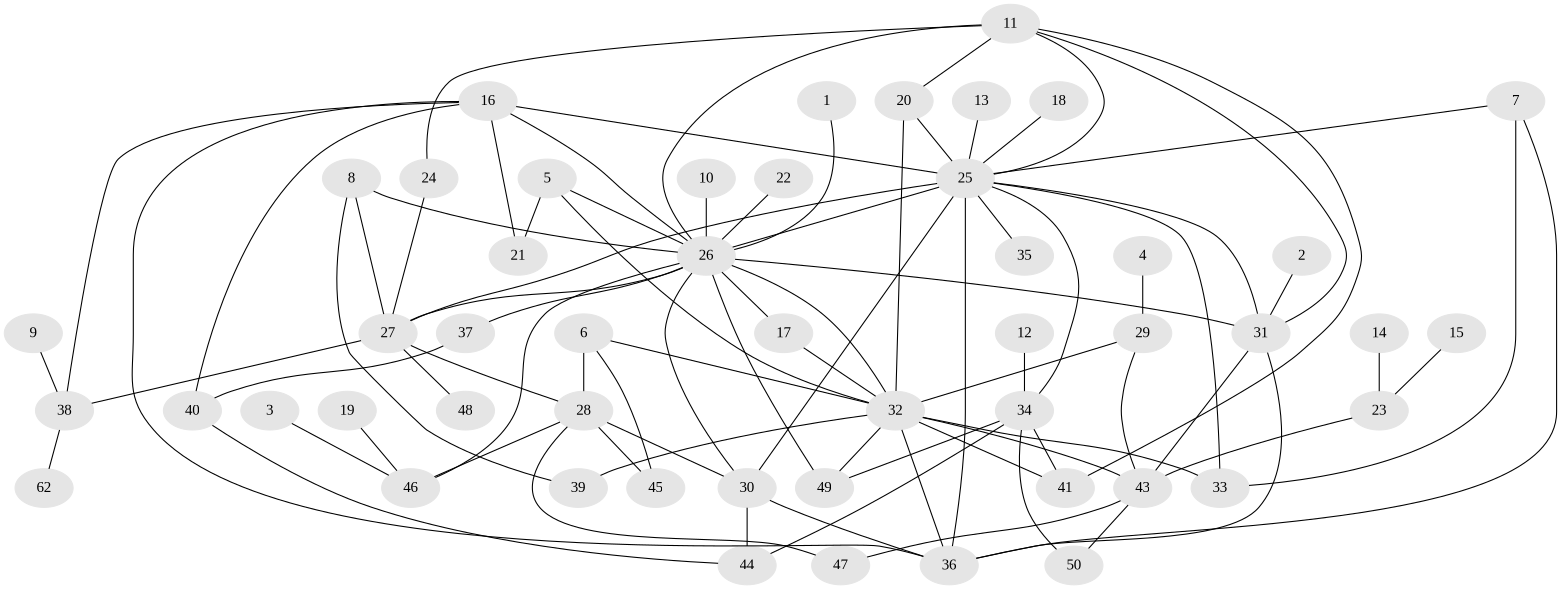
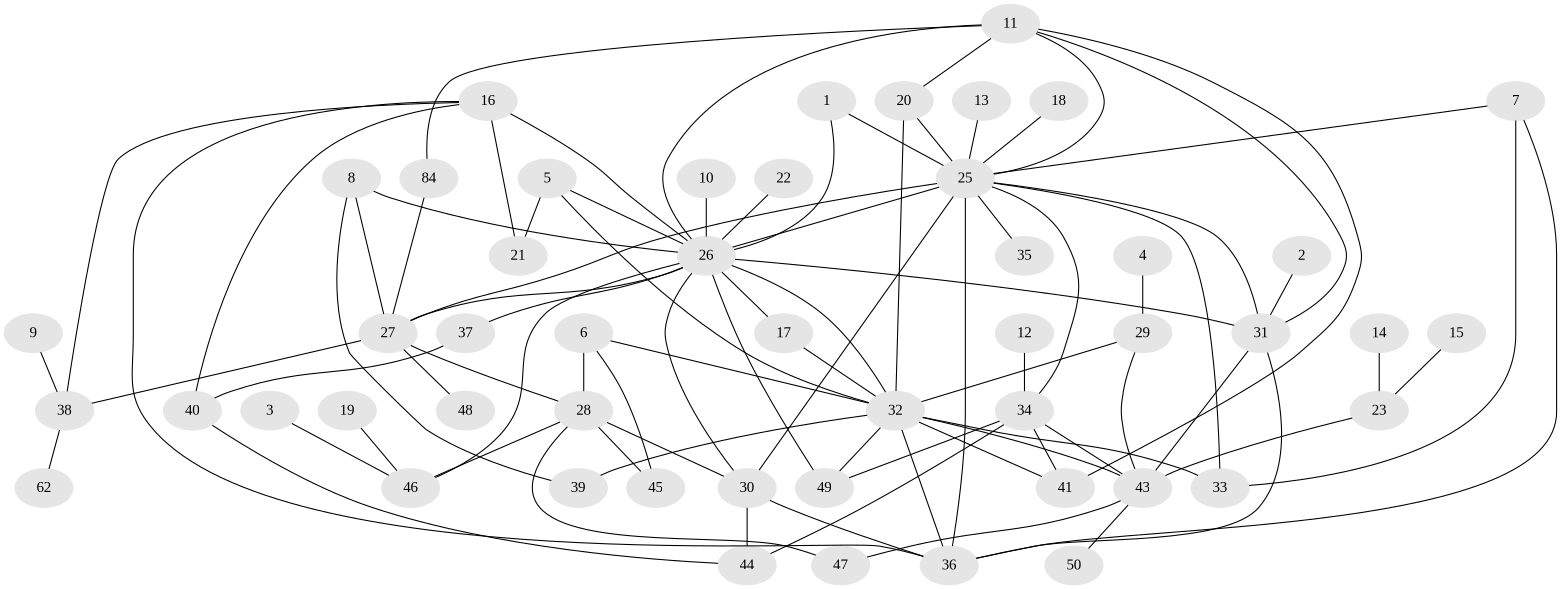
(727, 140) -> (896, 140)
(429, 178) -> (429, 178)
(1023, 495) -> (1090, 453)
